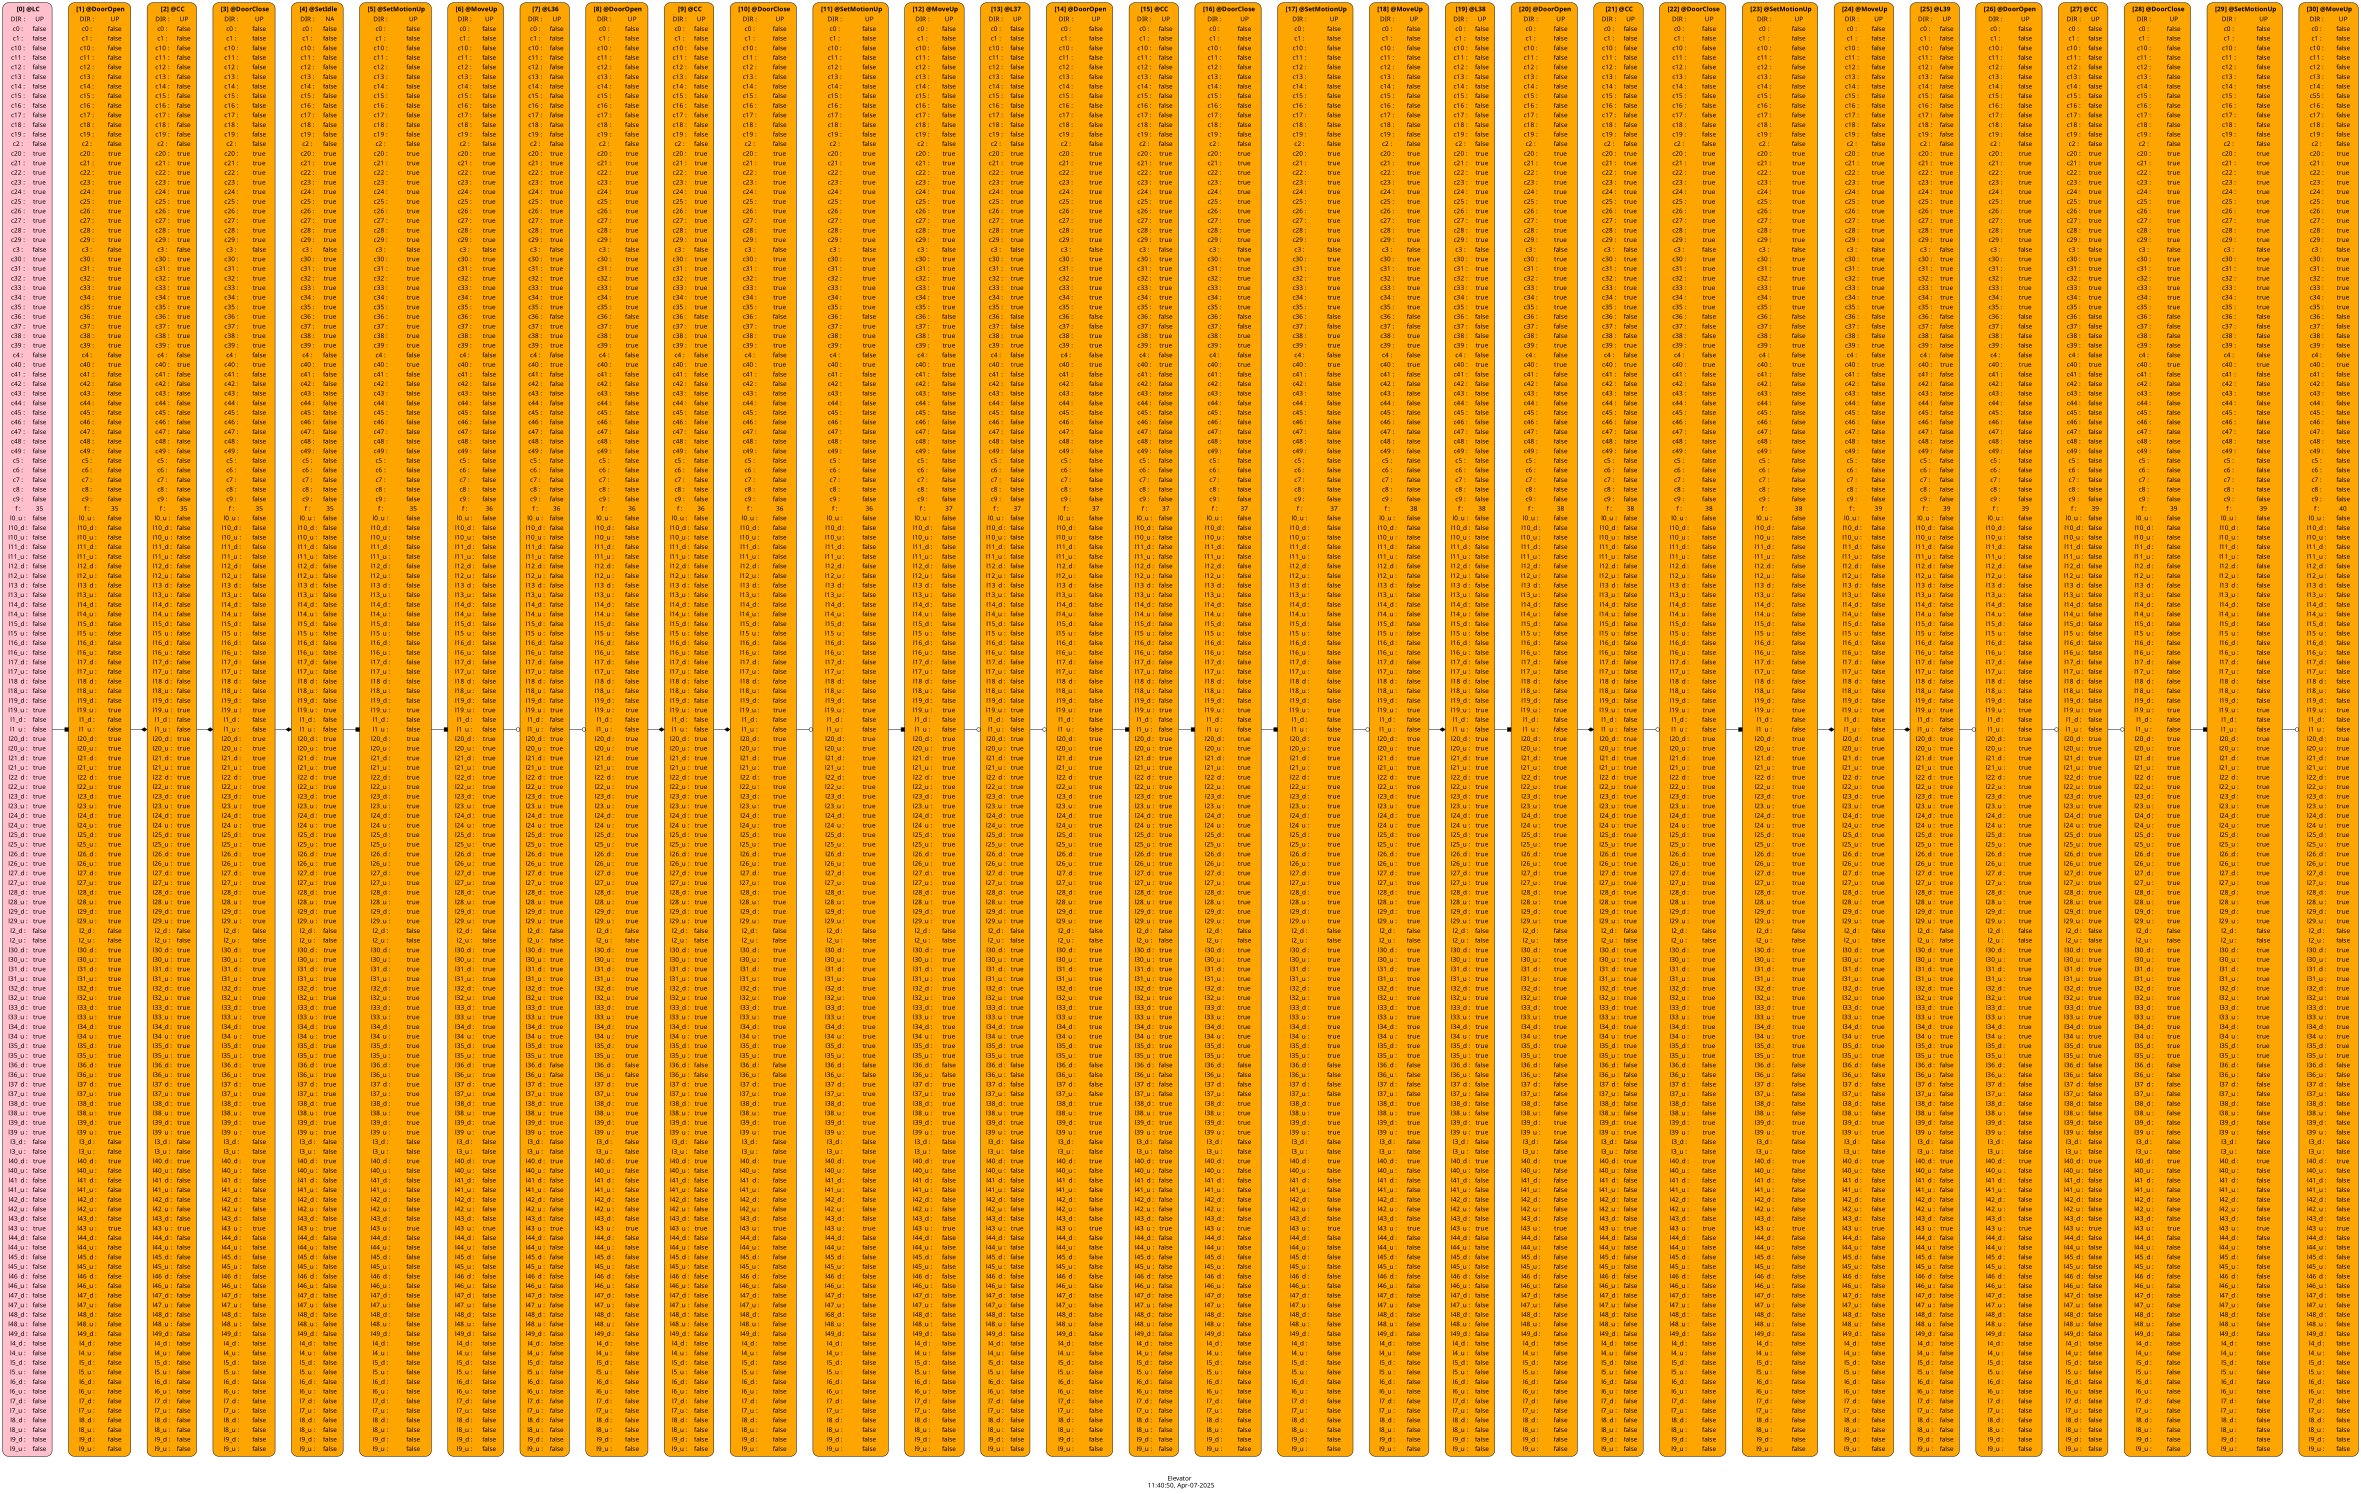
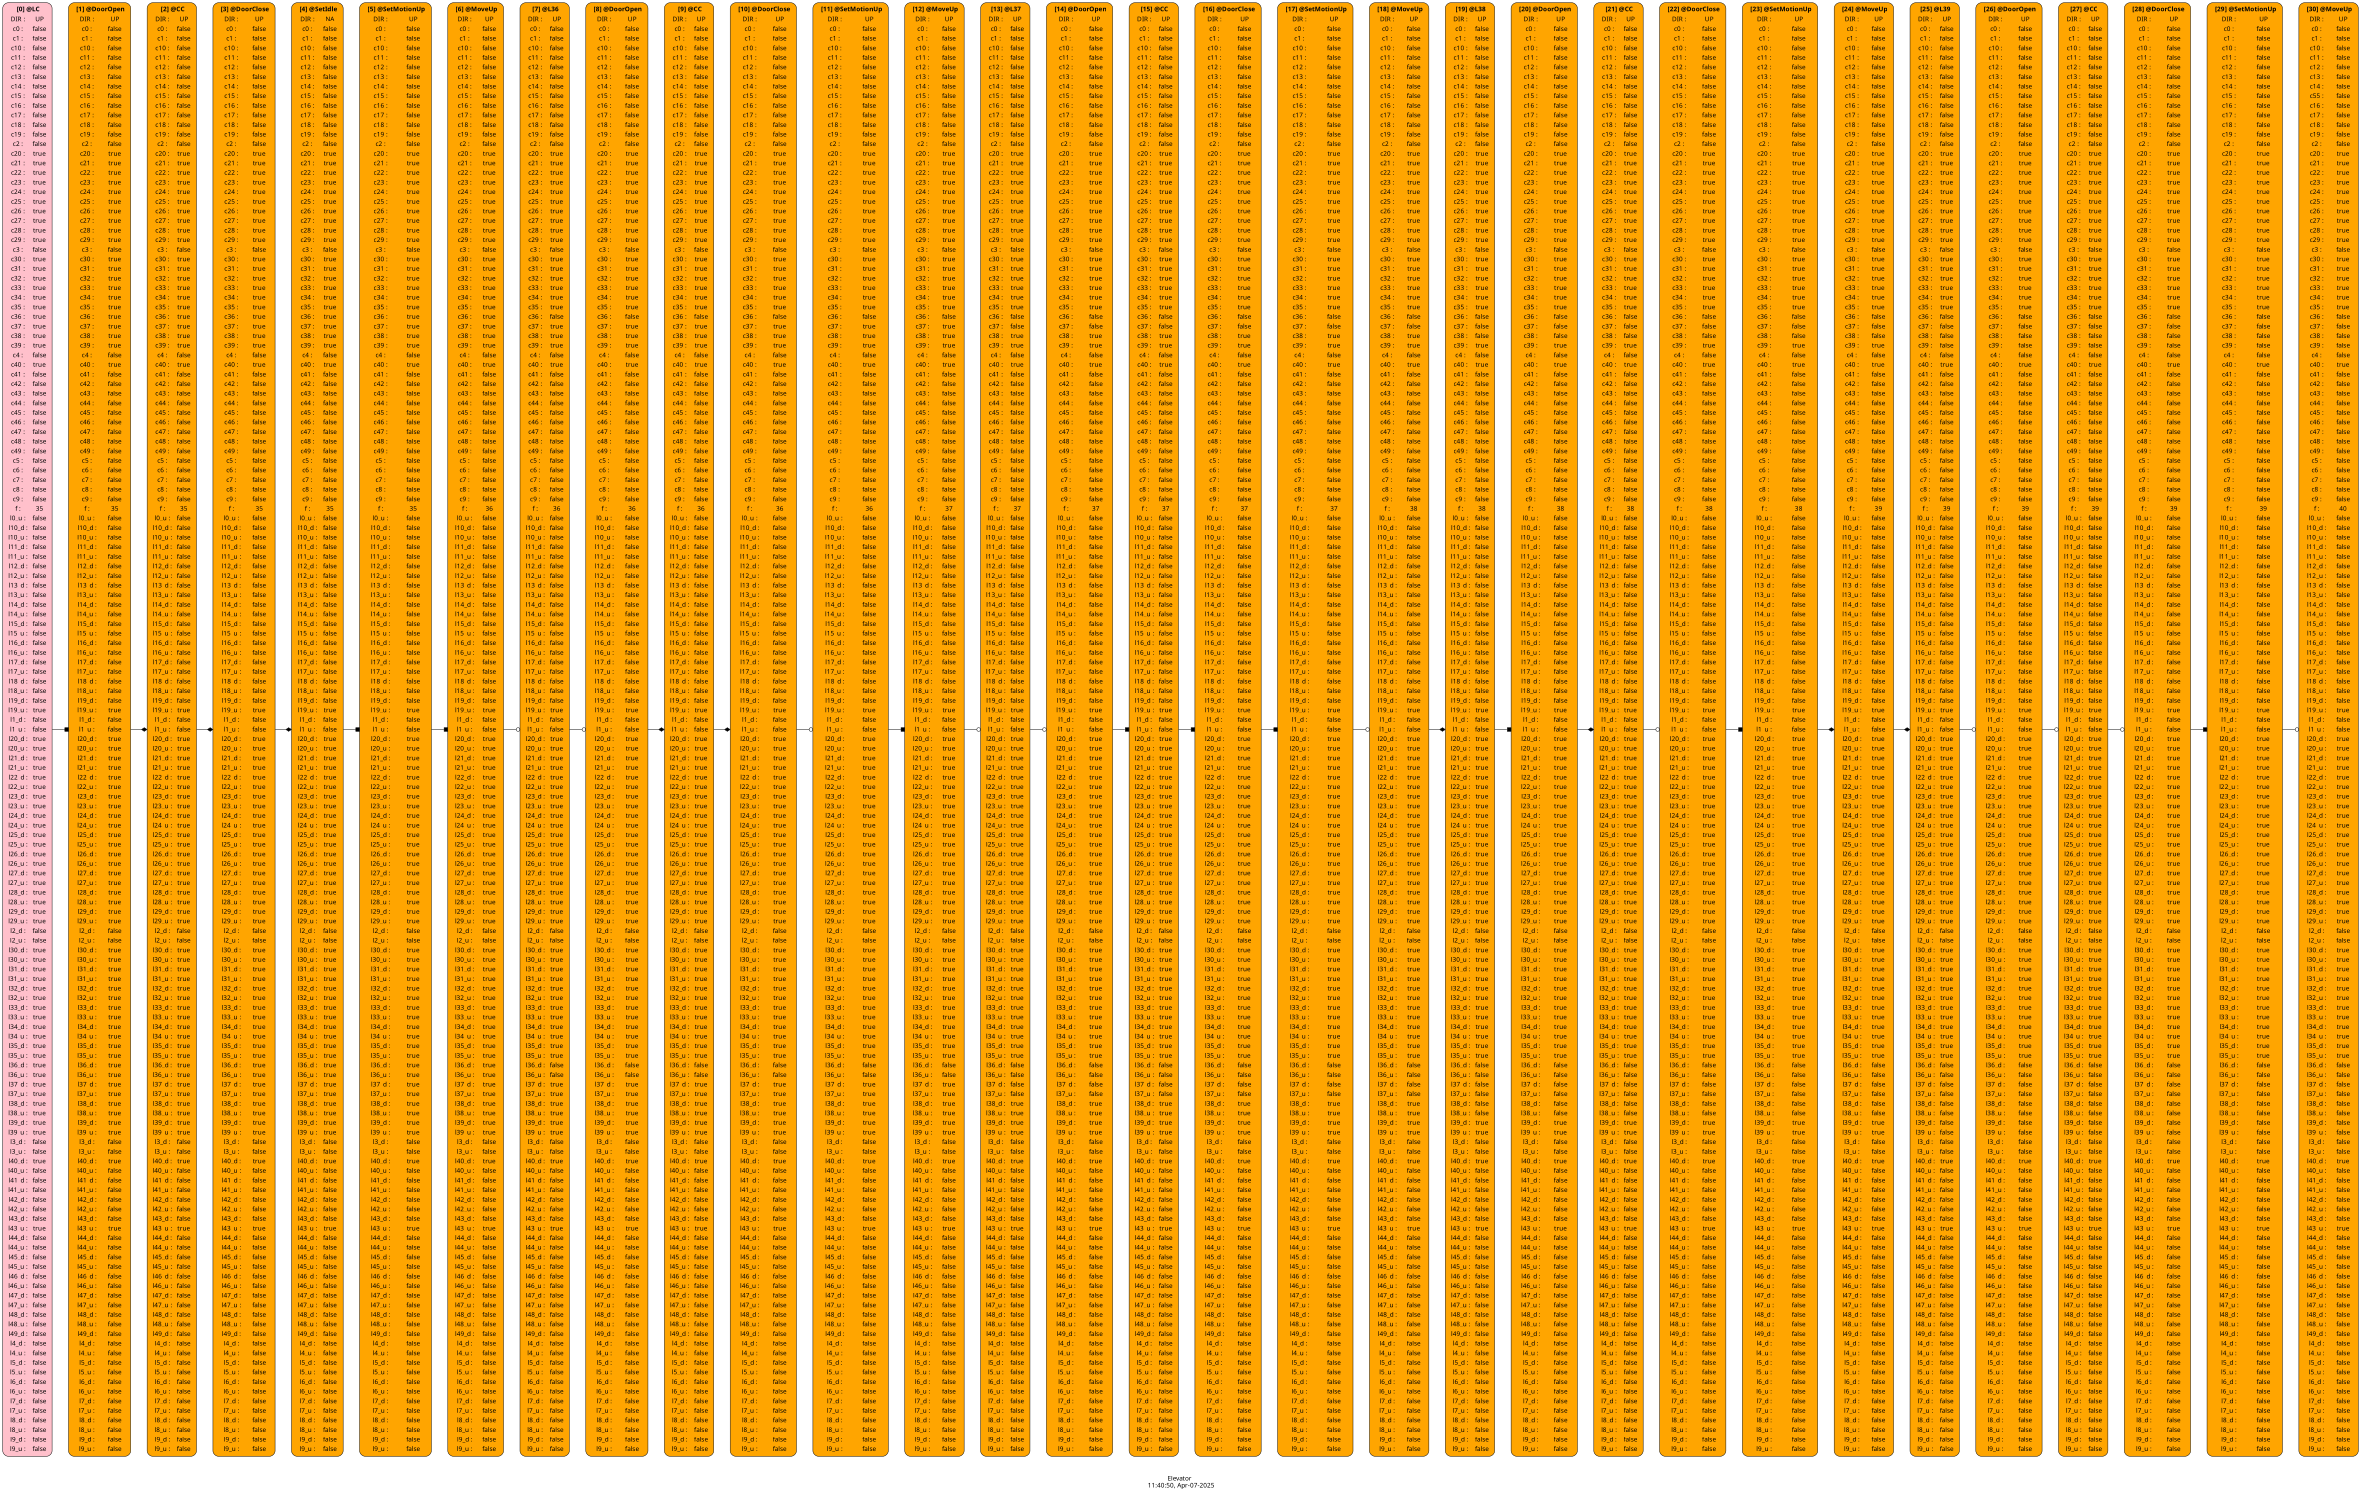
(836, 1315) -> (836, 1315)
